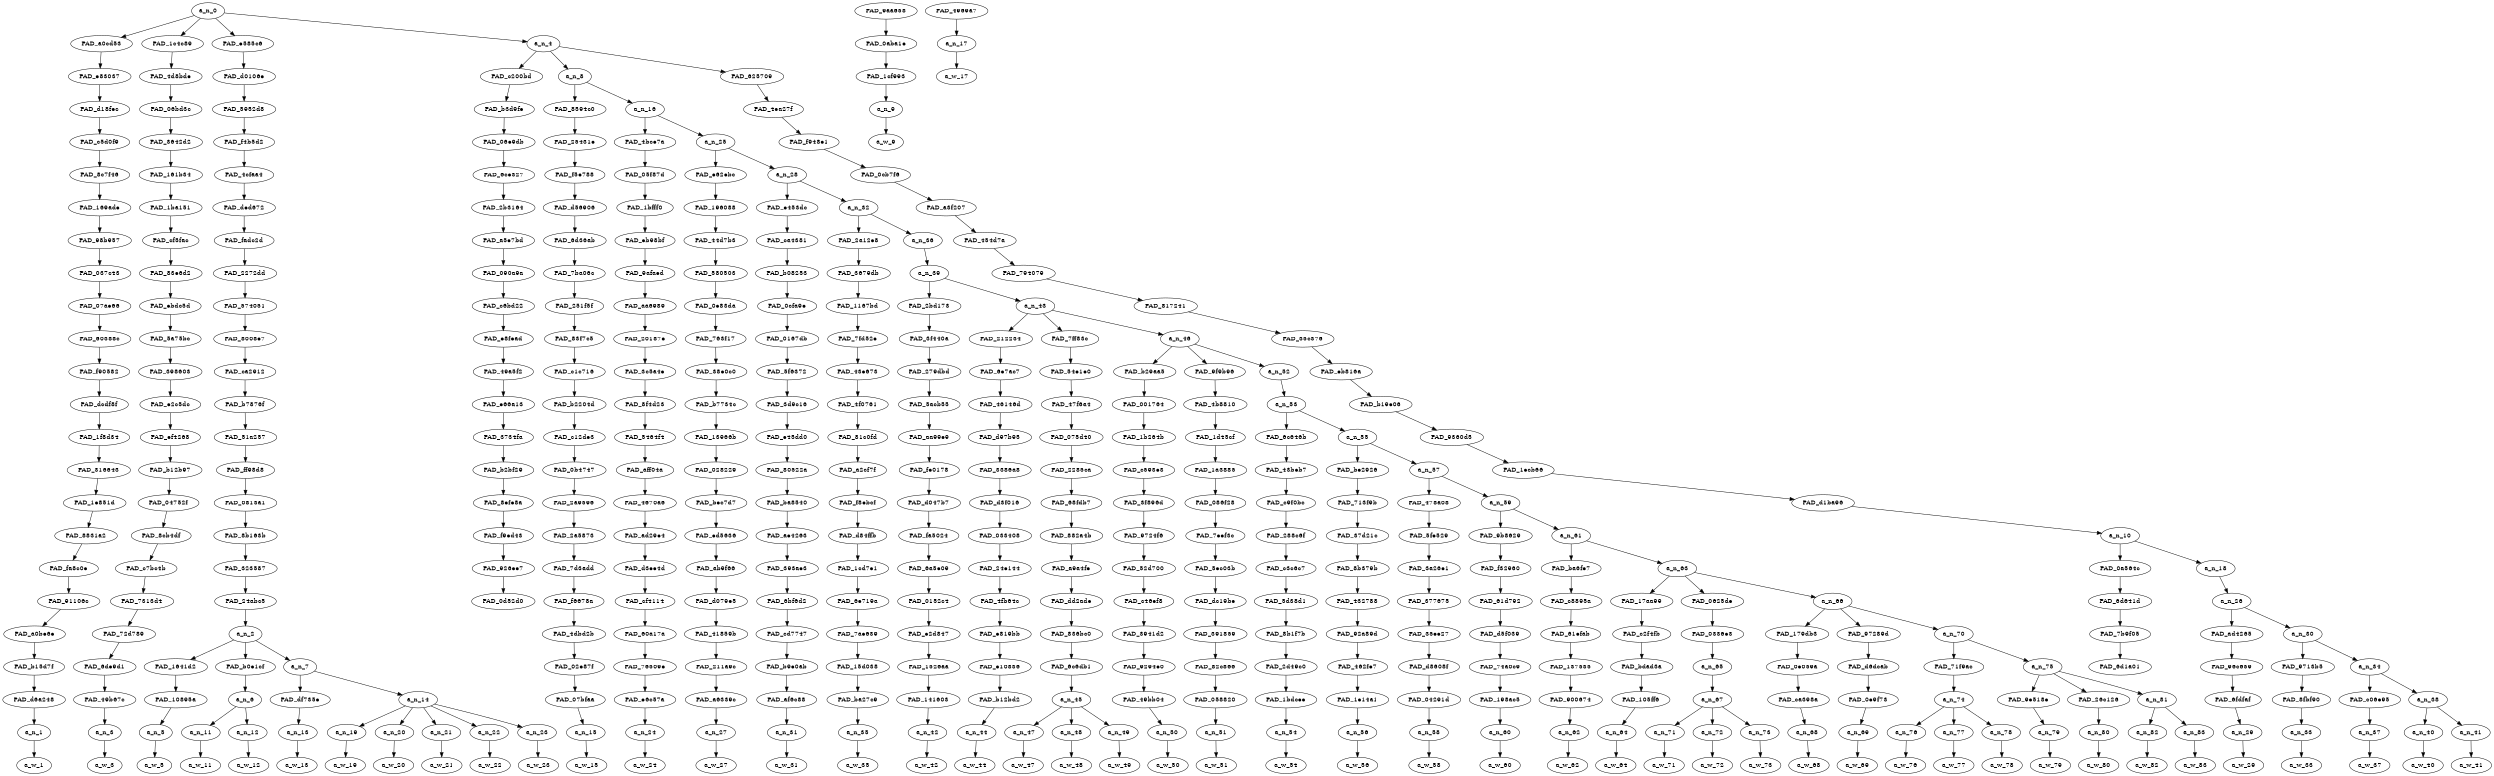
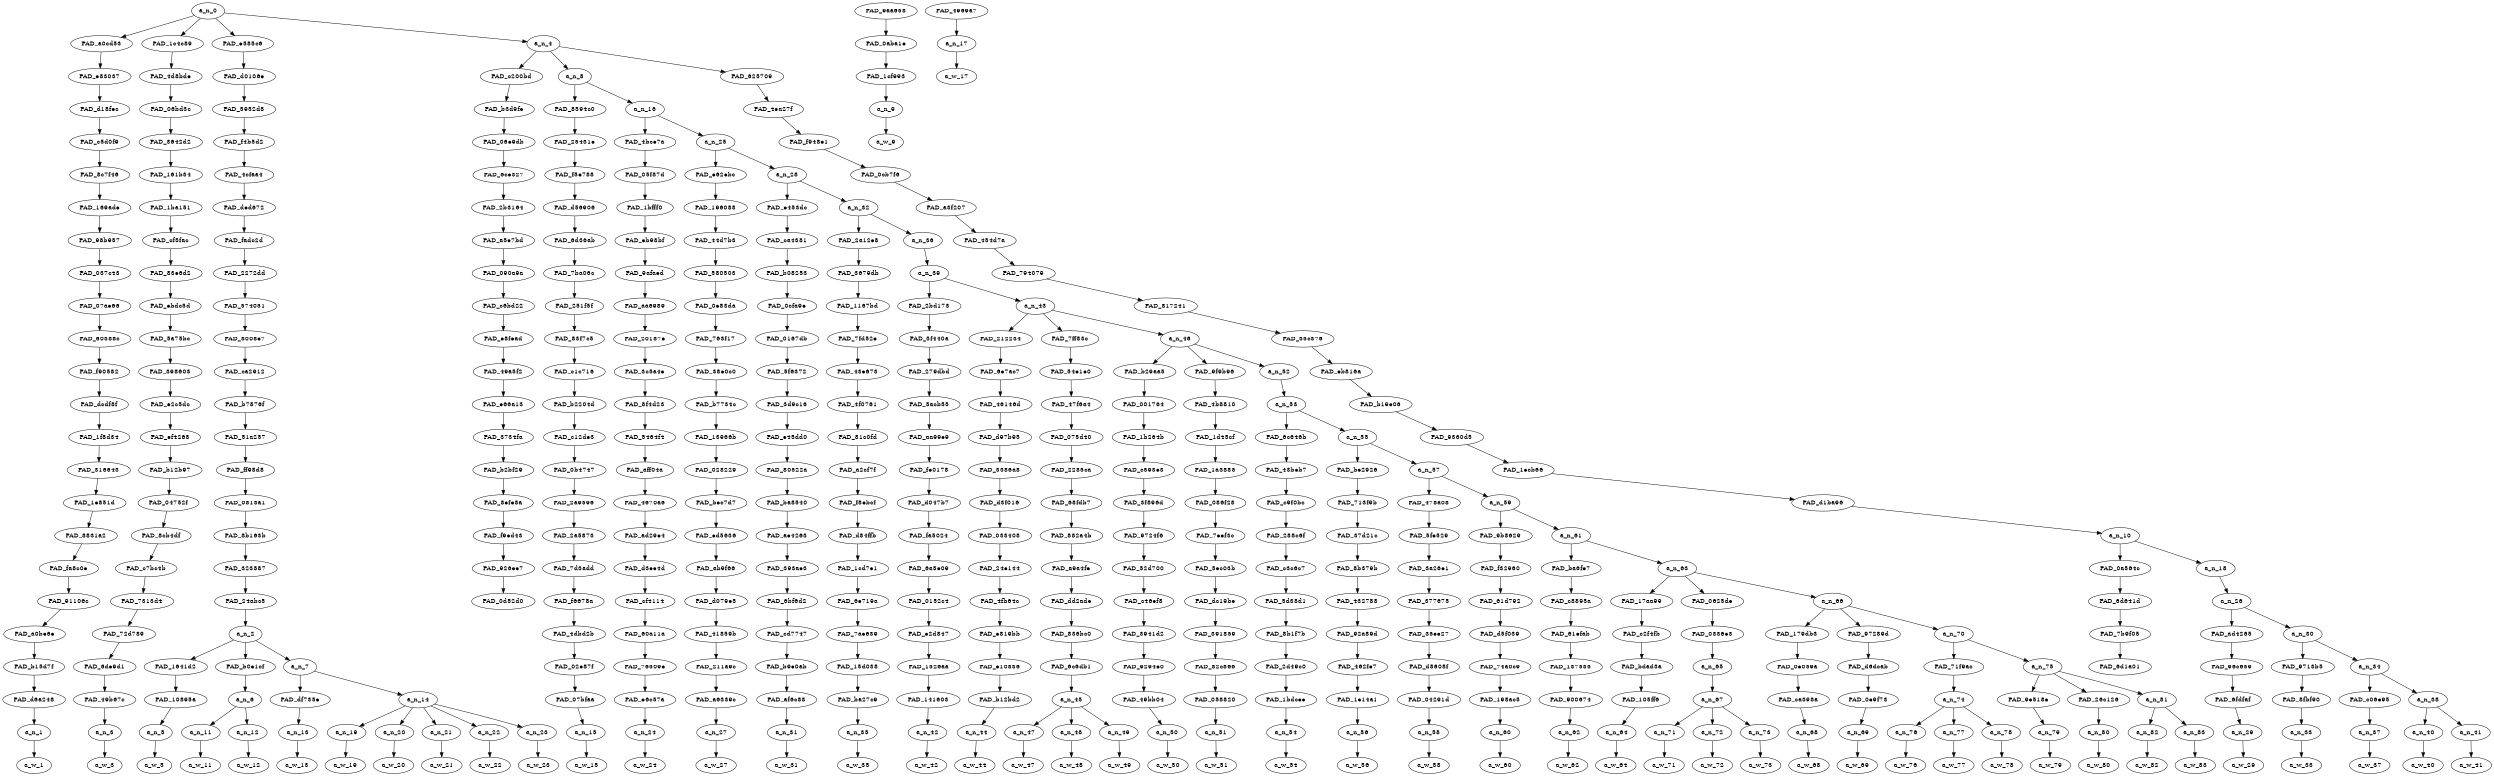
(645, 634) -> (645, 634)
